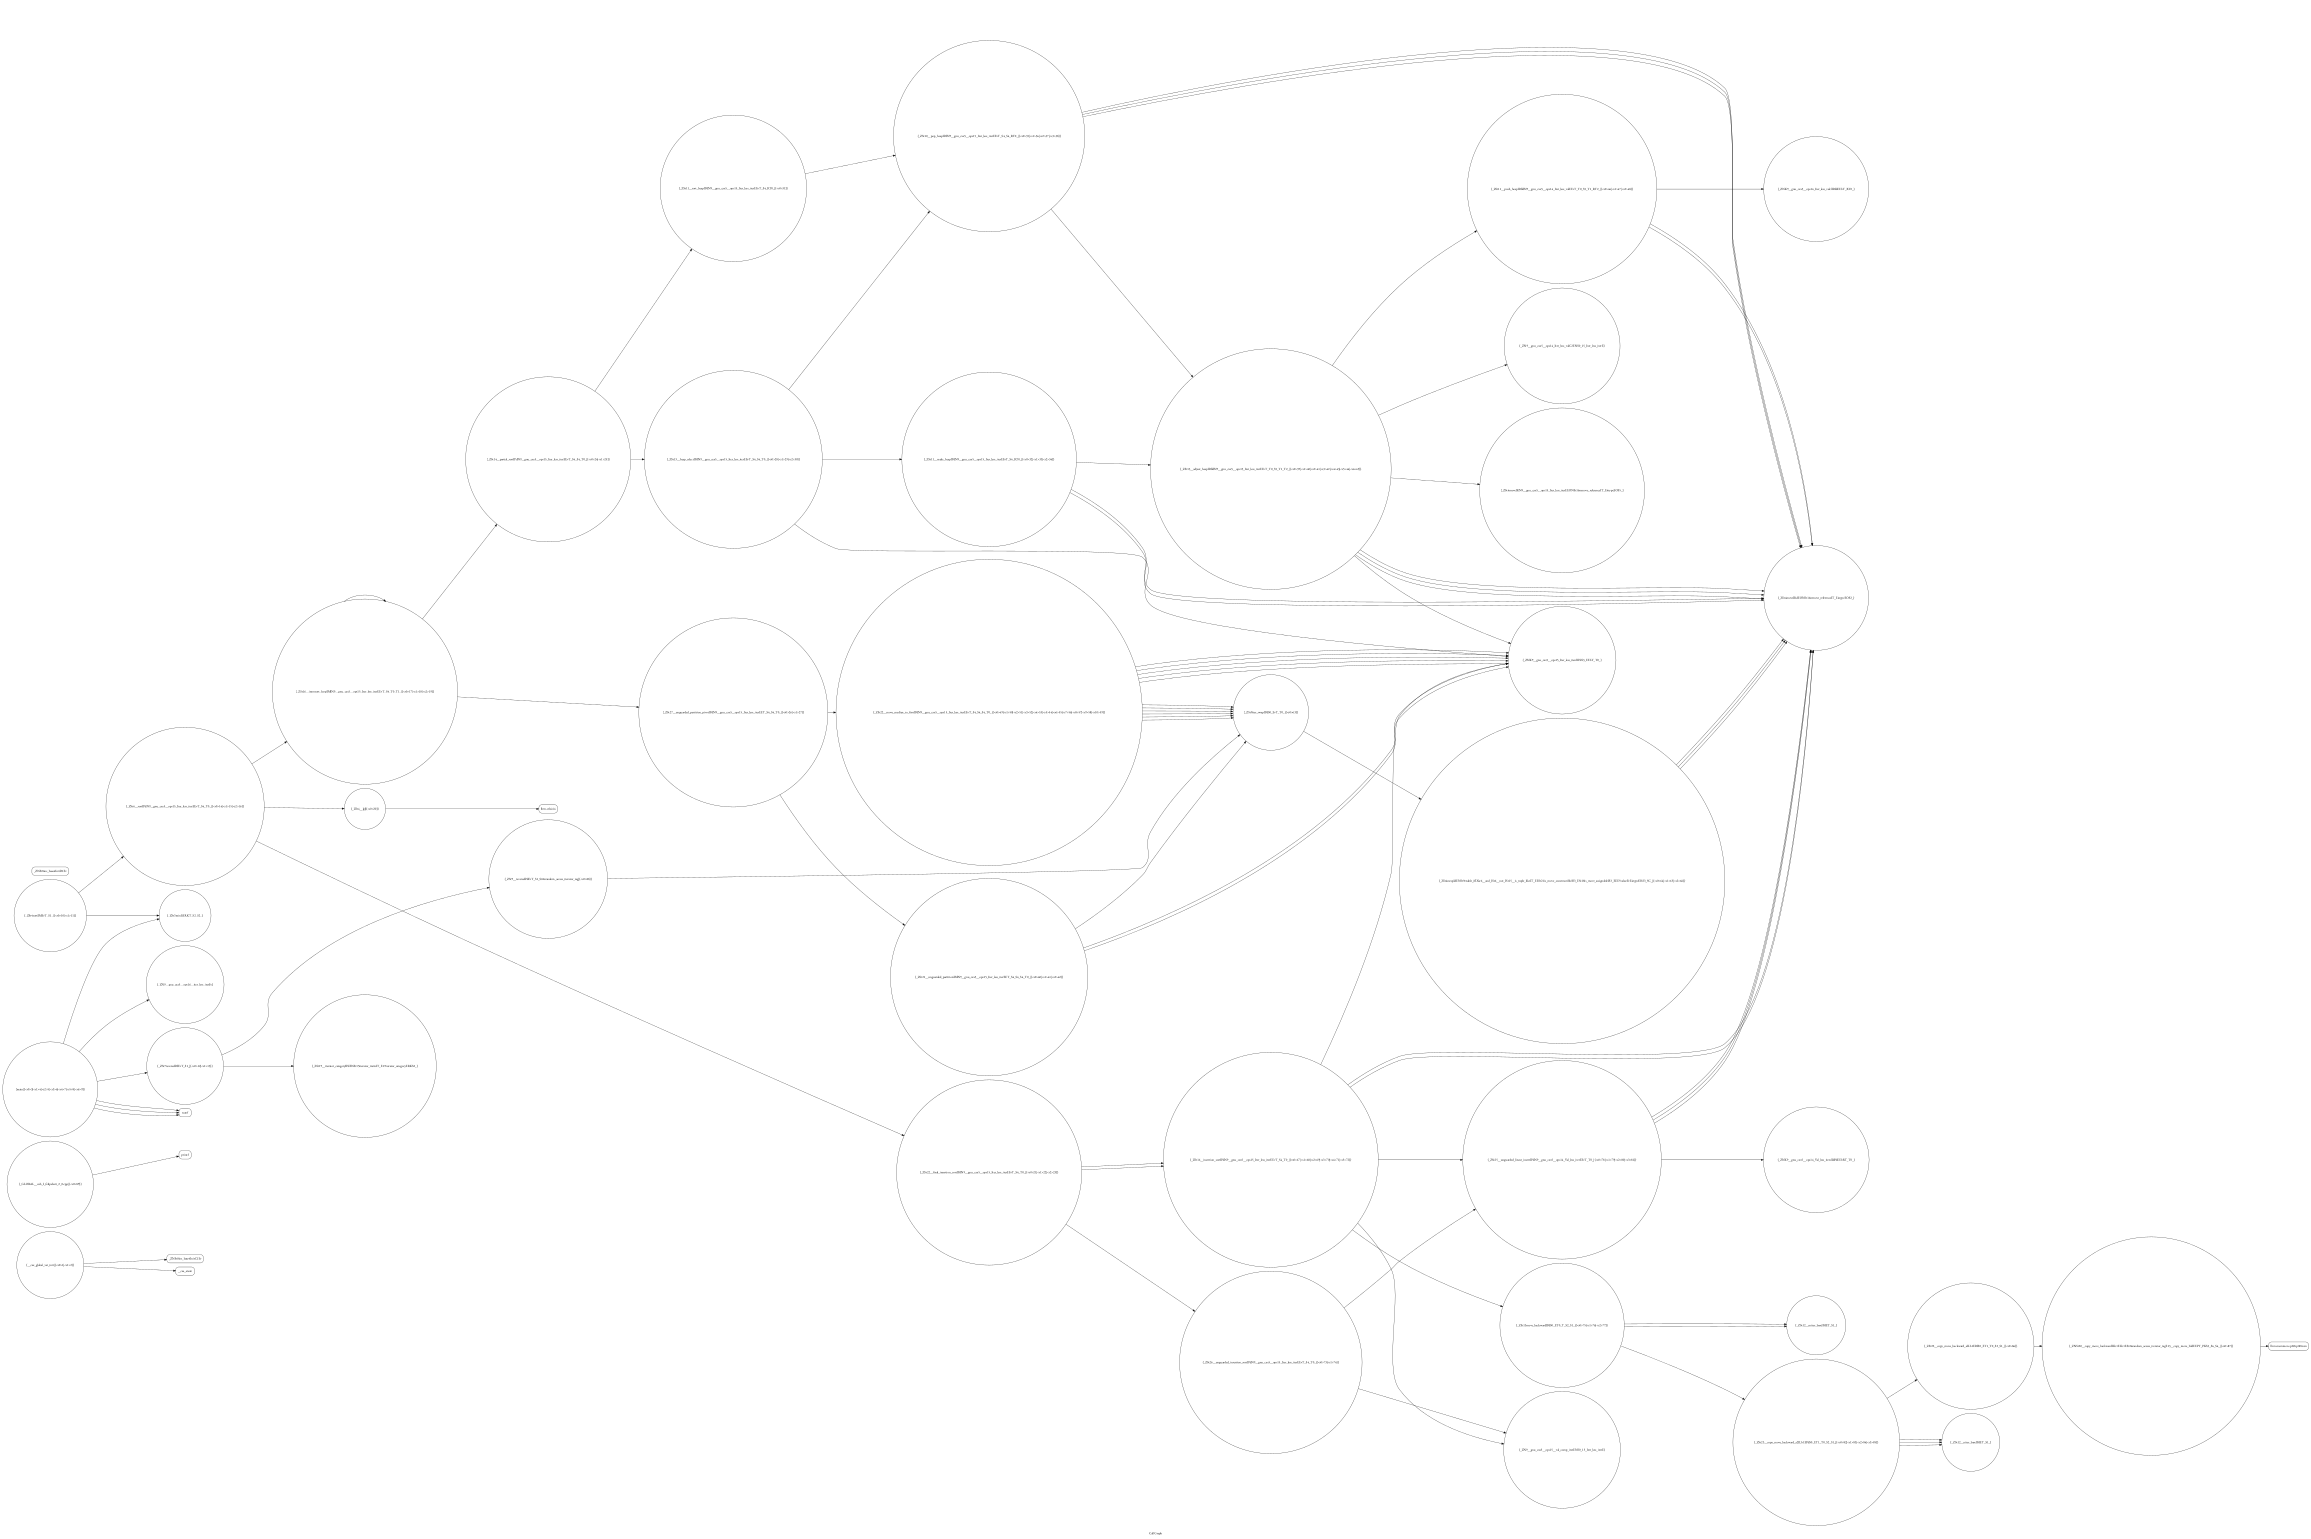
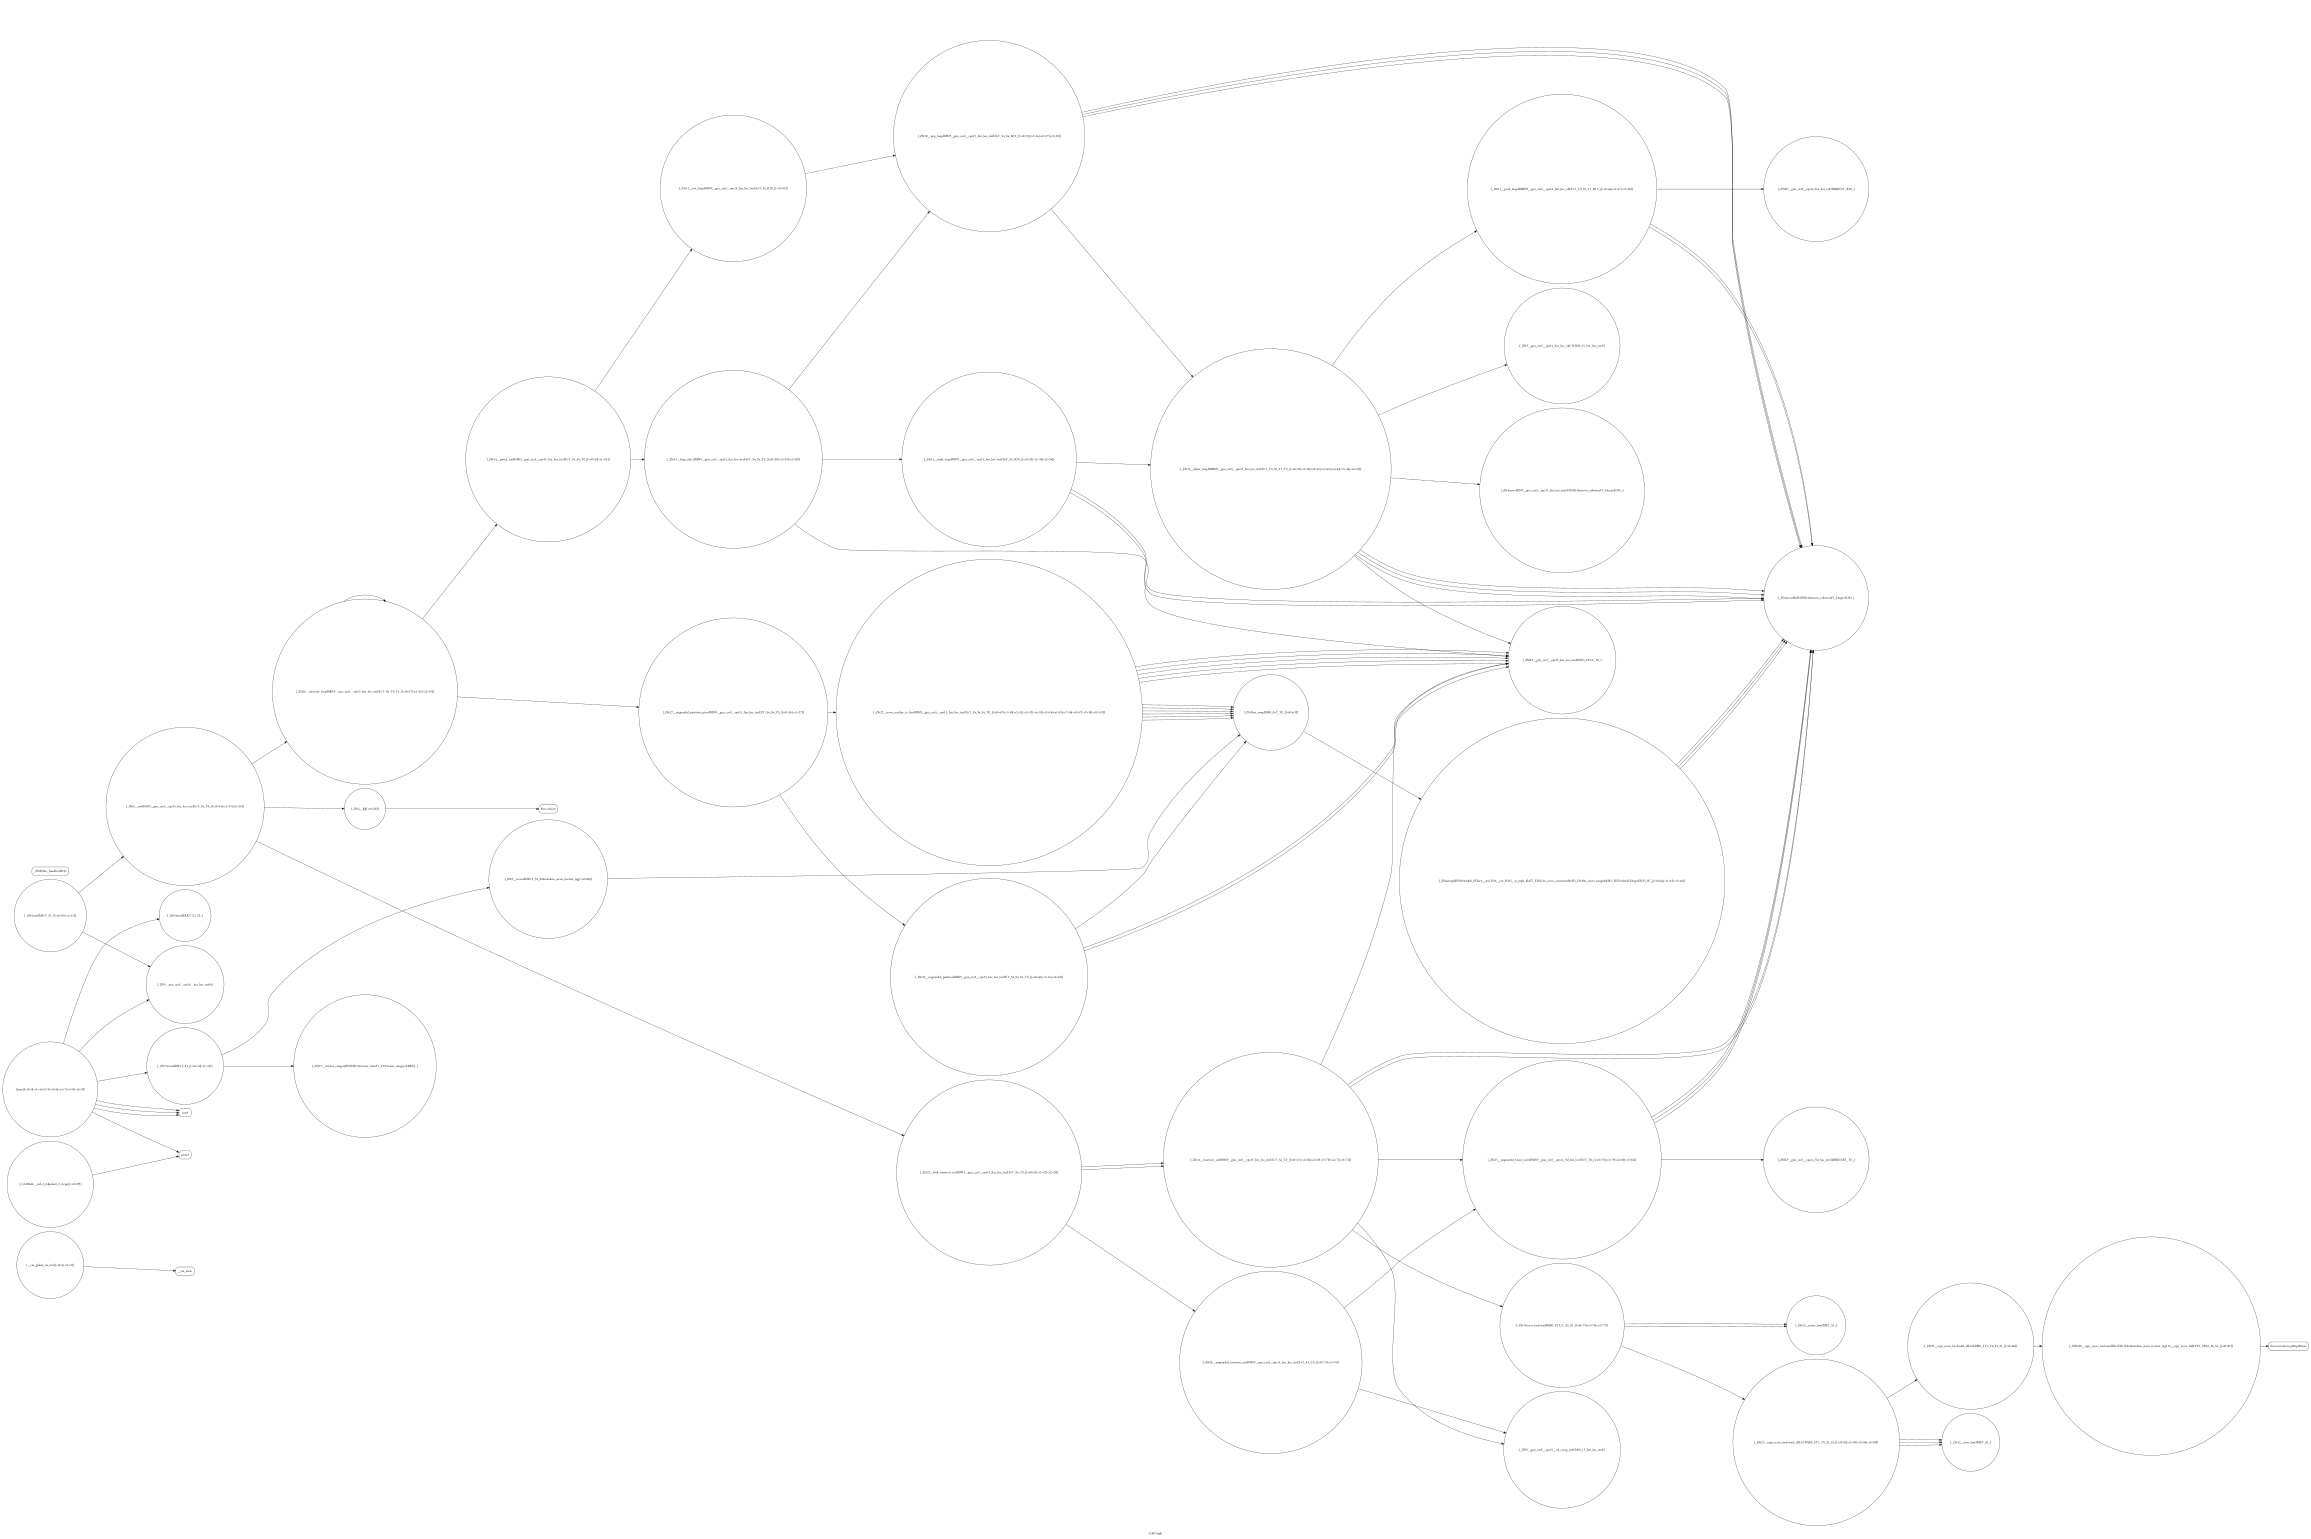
(122, 916) -> (115, 949)
none -> (134, 1132)
(185, 1259) -> none
